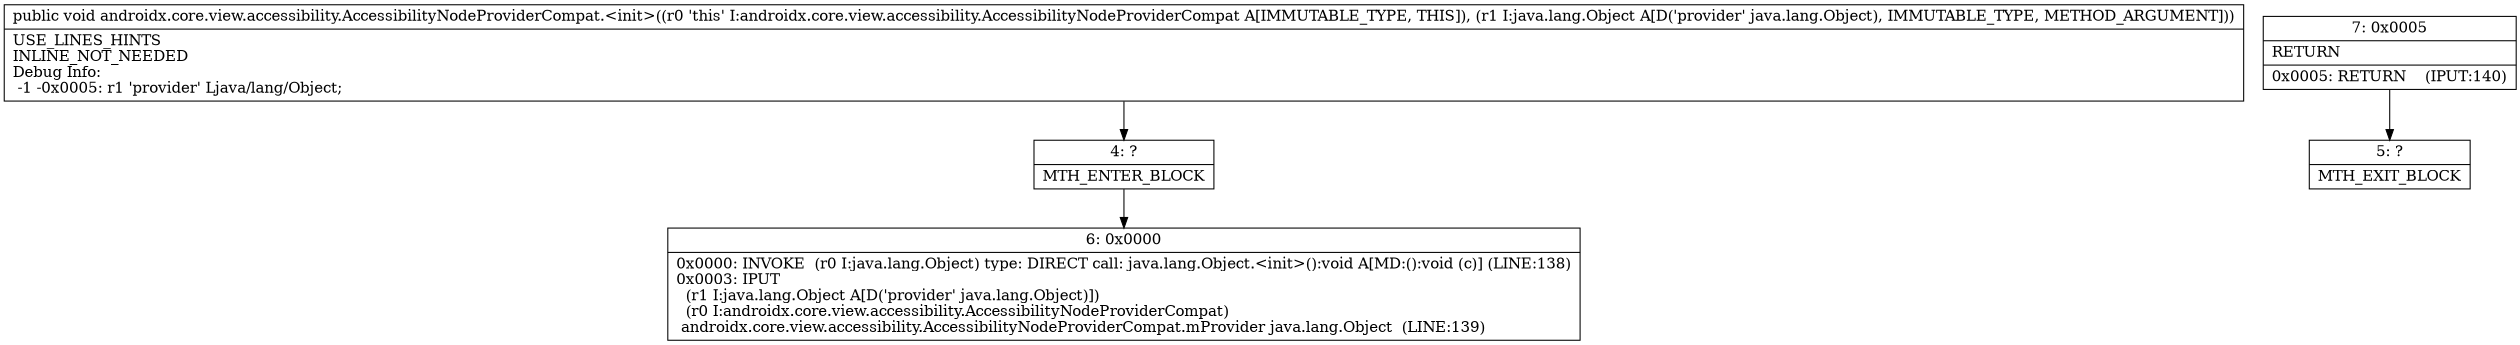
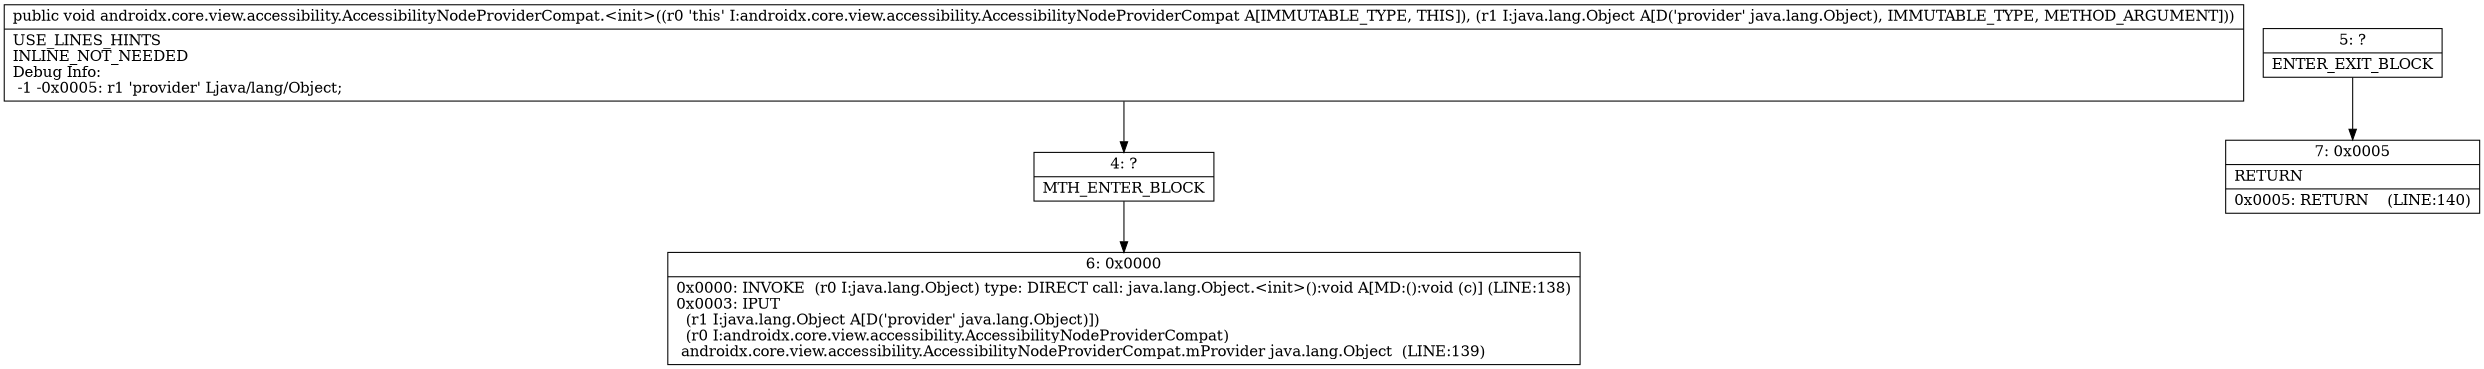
(2390, 77) -> (2353, 201)
(2390, 110) -> (2353, 103)
(2390, 176) -> (2353, 65)
